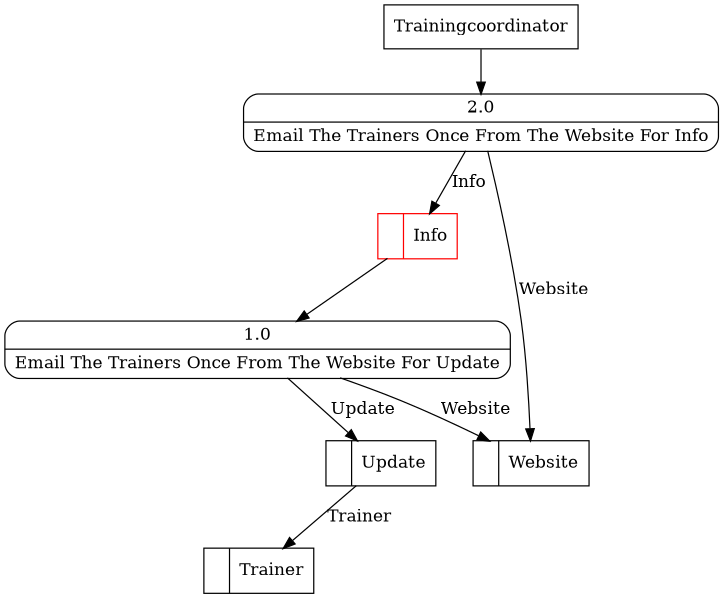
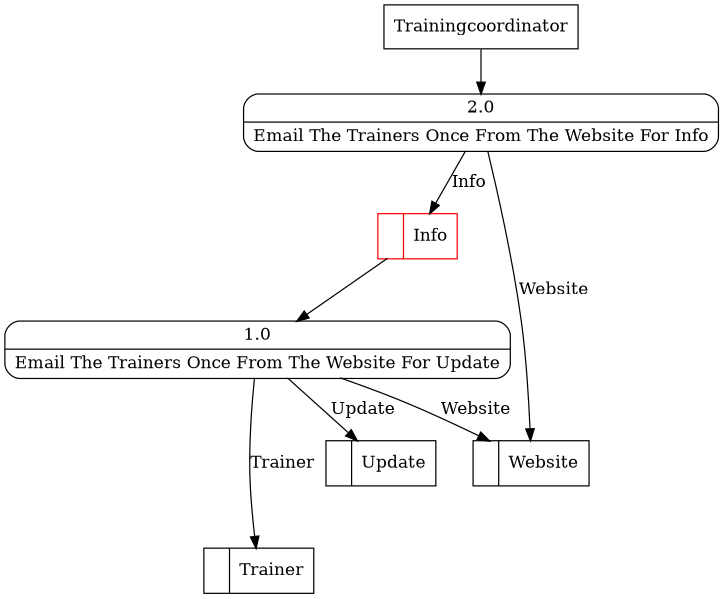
(324, 513) -> (250, 457)
